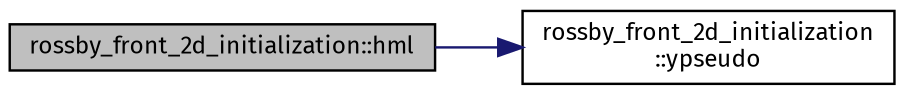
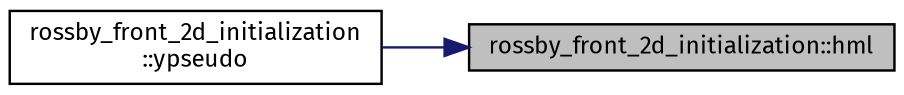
(467, 47) -> (413, 47)
